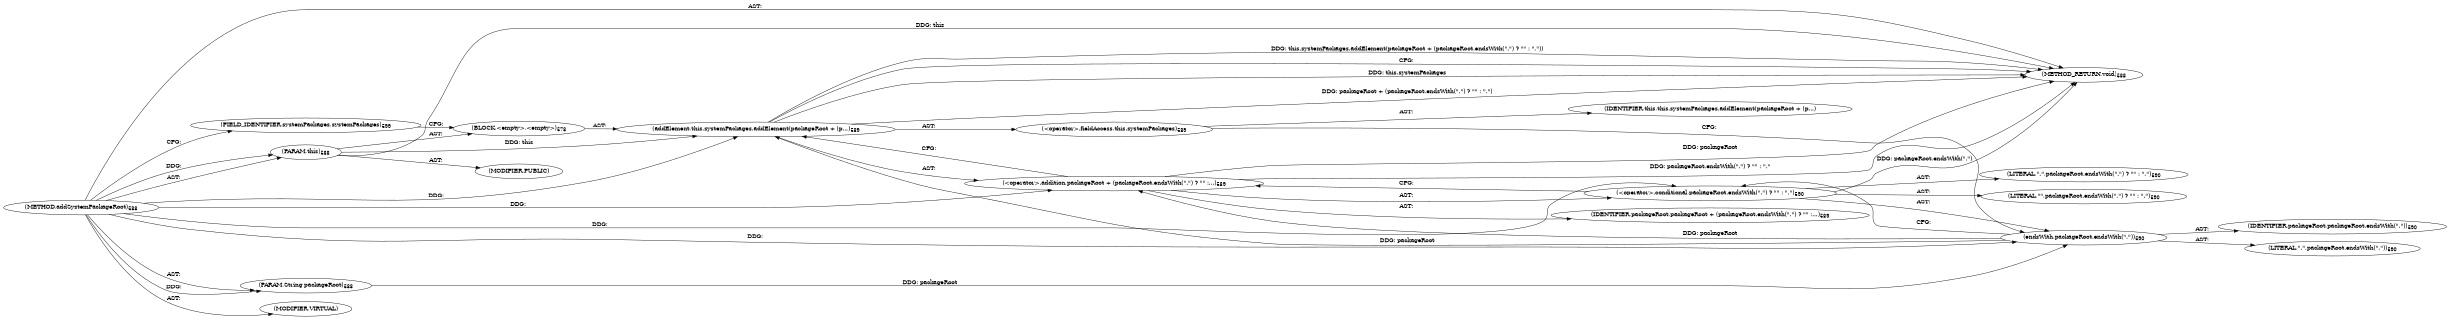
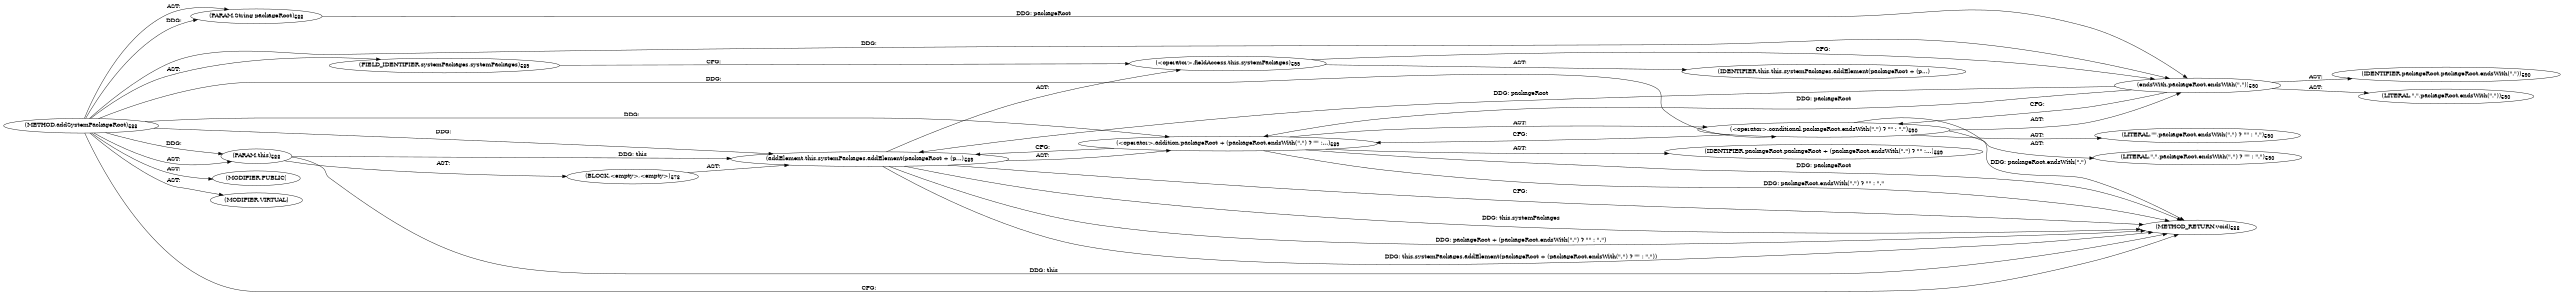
(756, 7) -> (870, 288)
(386, 125) -> (525, 65)
(434, 127) -> (842, 64)
(1182, 129) -> (1296, 63)
(175, 142) -> (175, 69)
(407, 161) -> (147, 165)
